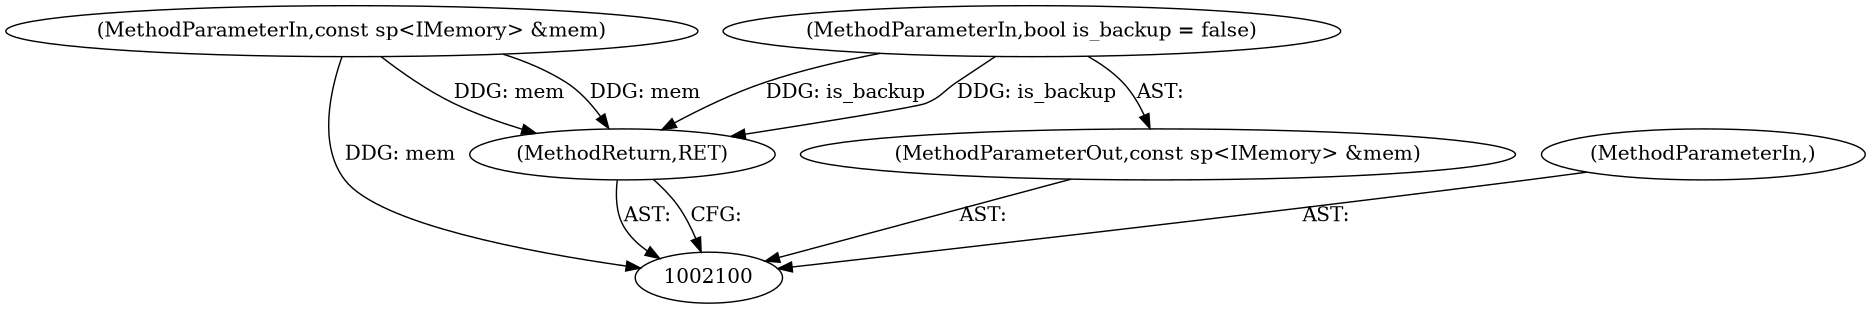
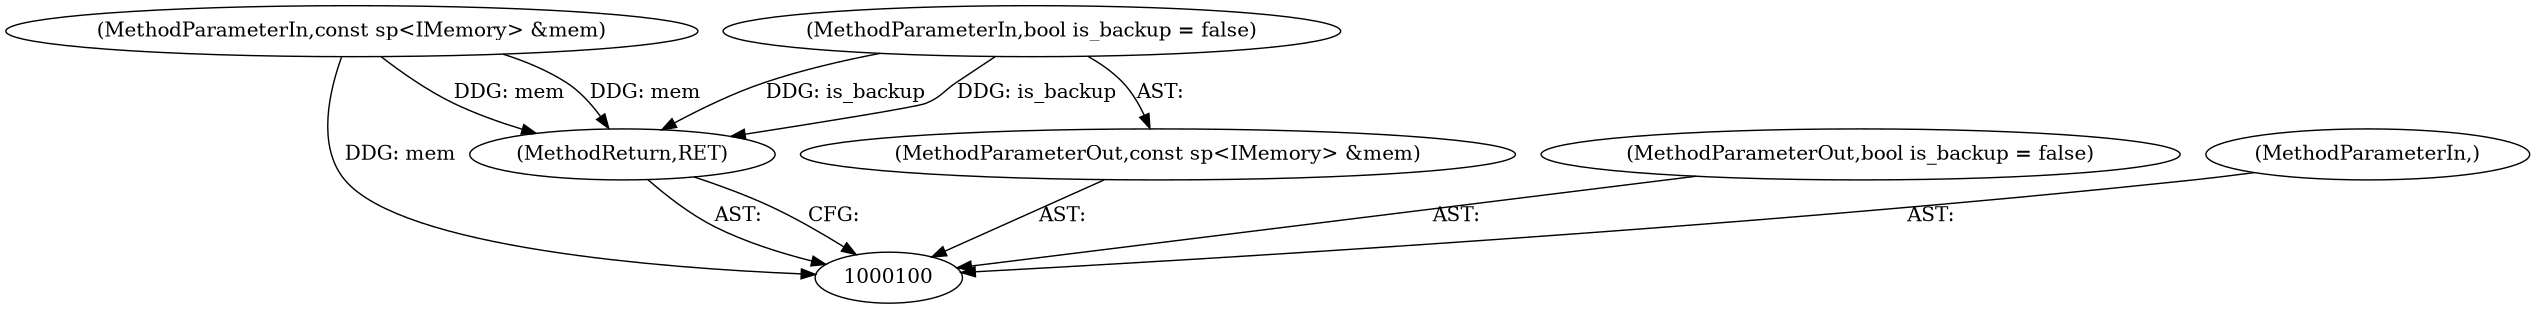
none -> (1861, 154)
(709, 278) -> (889, 278)
